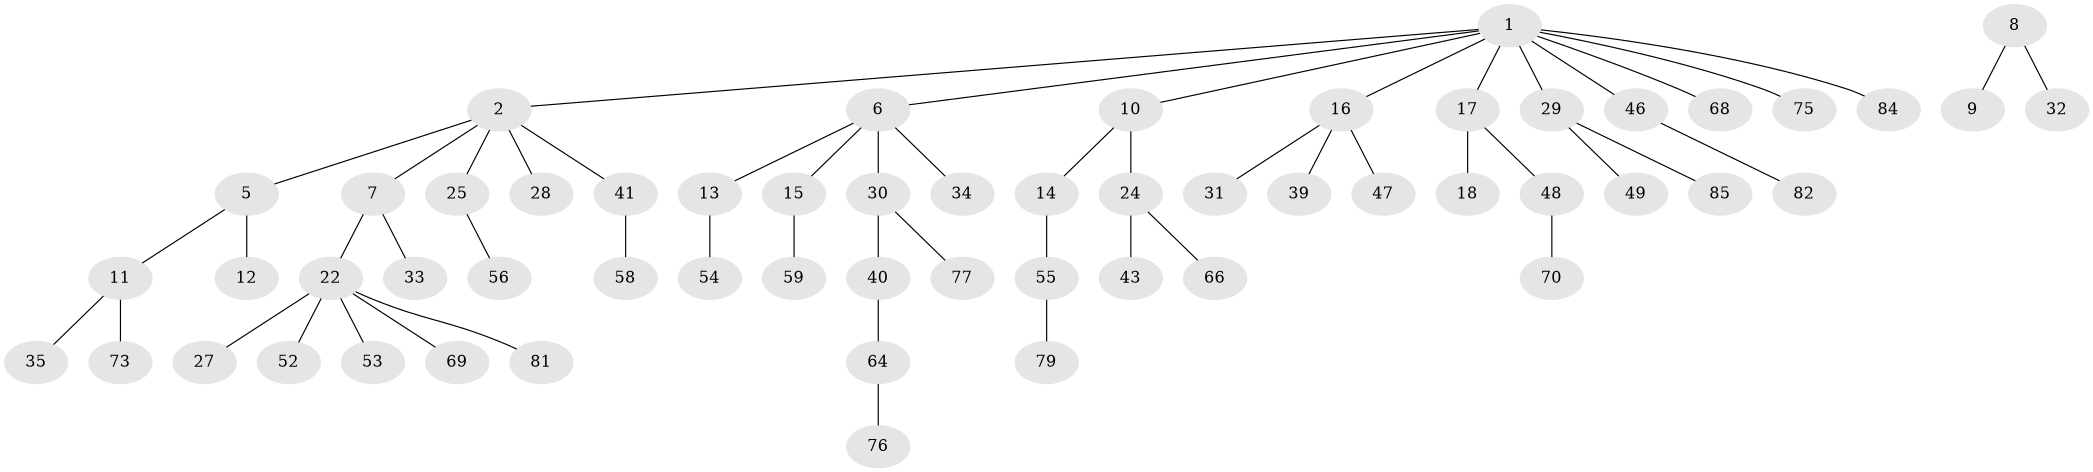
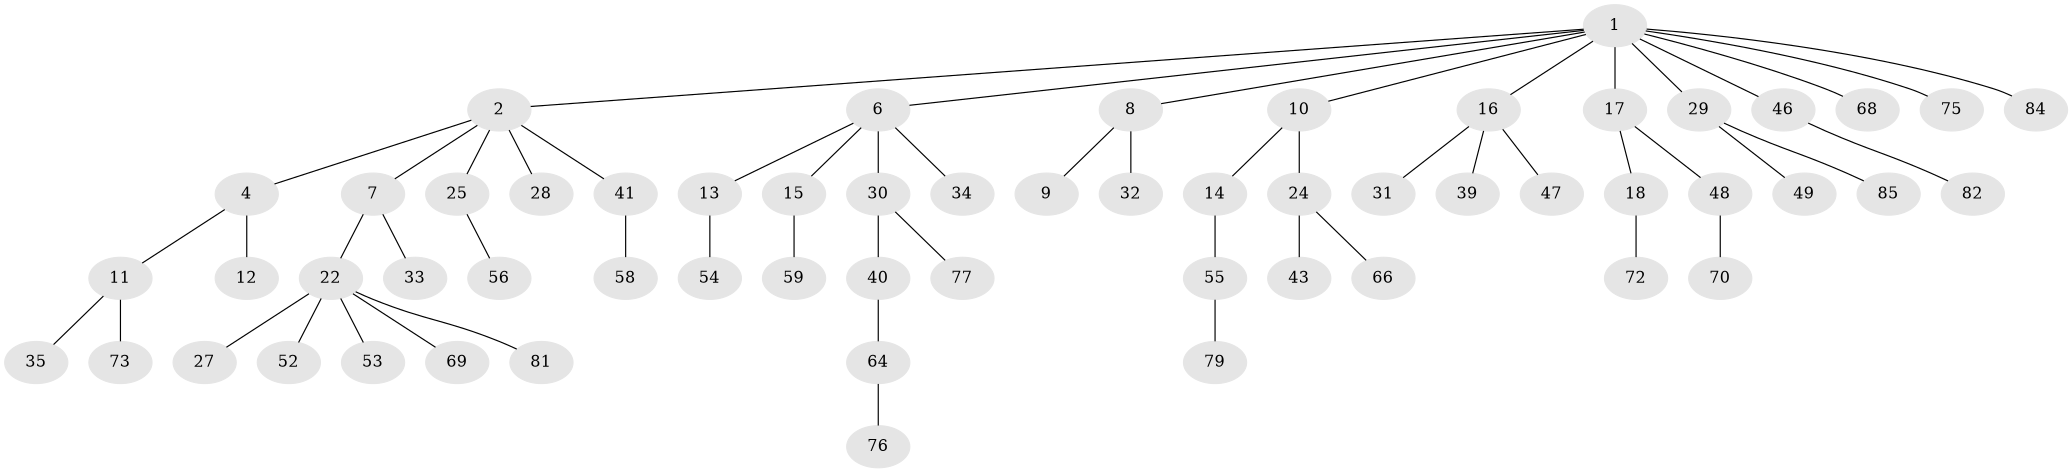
none -> (1373, 68)
(247, 194) -> (247, 194)
none -> (1636, 278)
